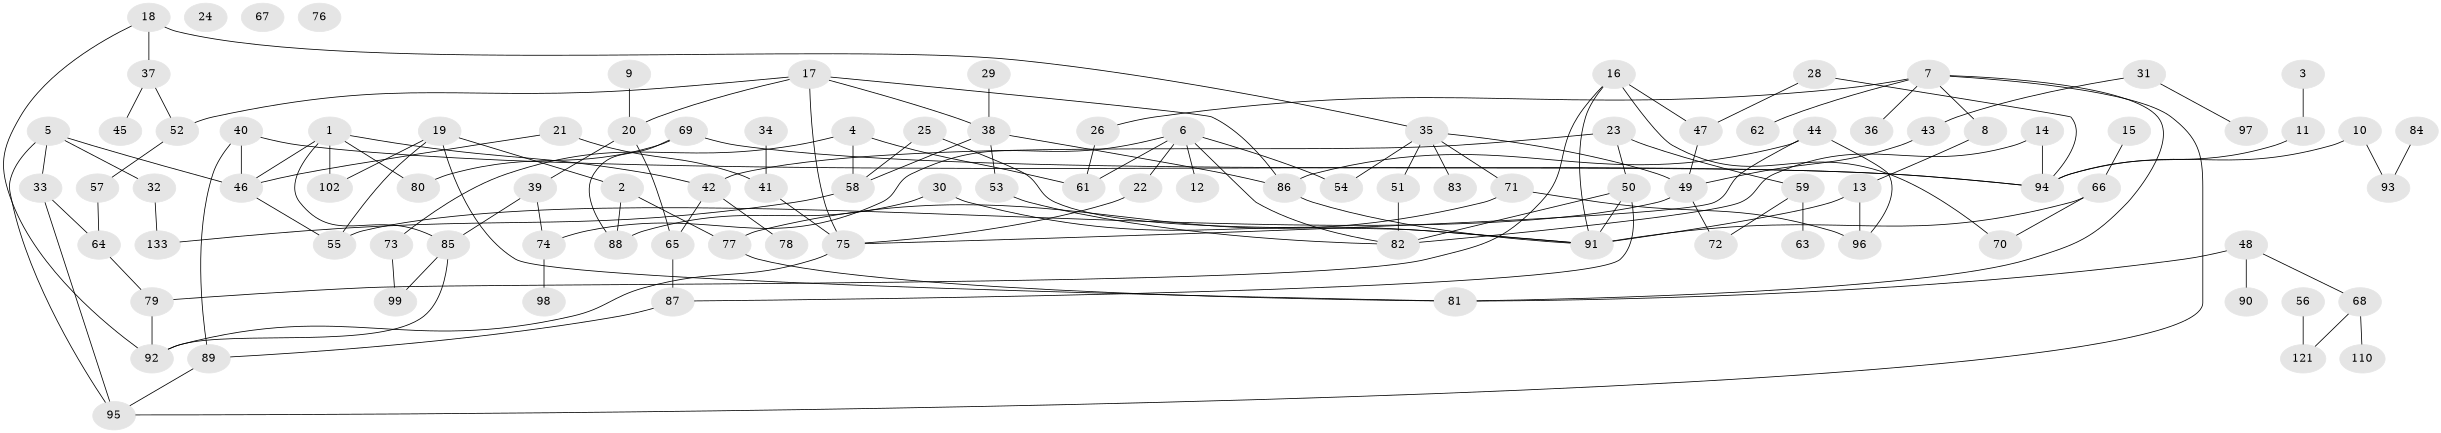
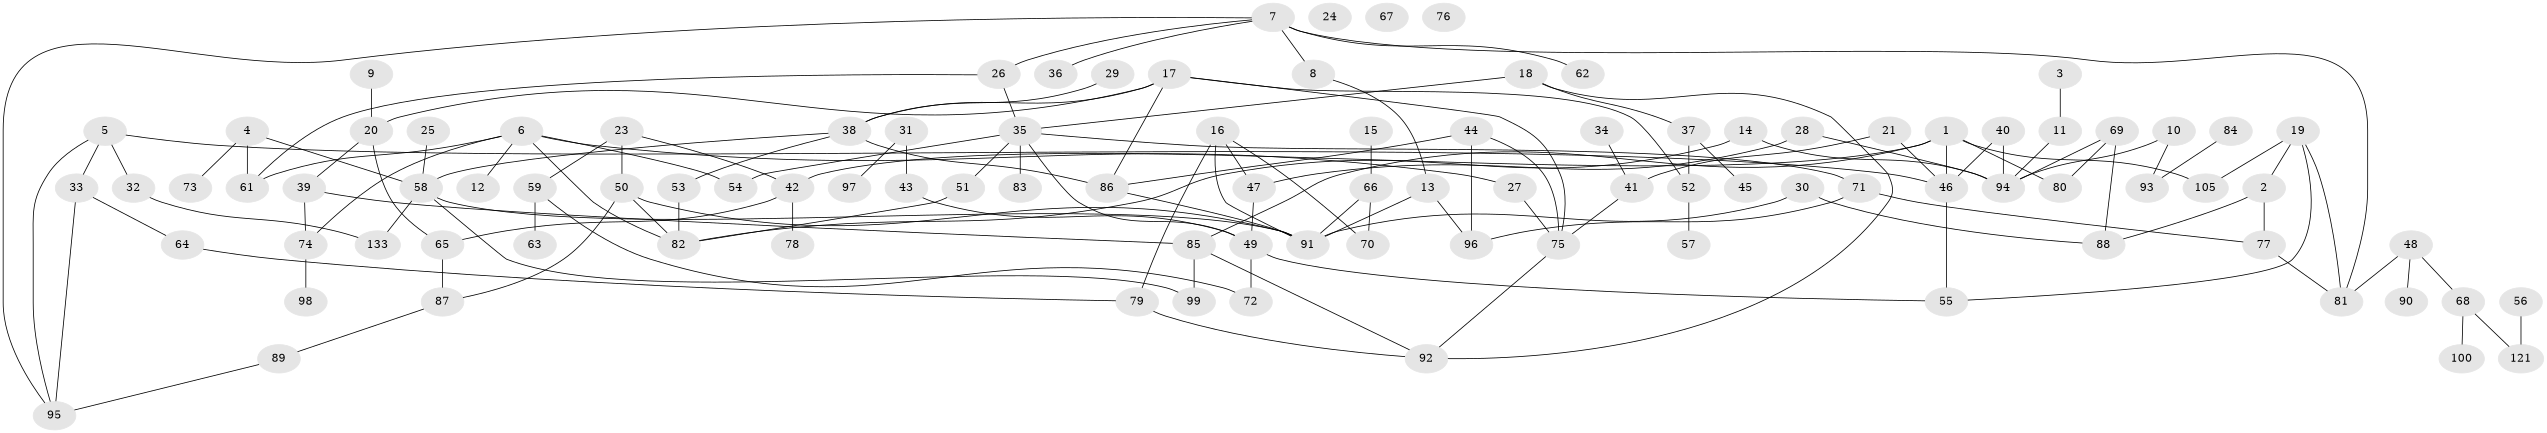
none -> (1007, 97)
(330, 188) -> (2206, 188)
(1141, 188) -> (1515, 188)
(98, 217) -> none
(1246, 227) -> (886, 216)
(201, 246) -> none
(393, 274) -> (815, 280)
(2362, 359) -> (2462, 359)
